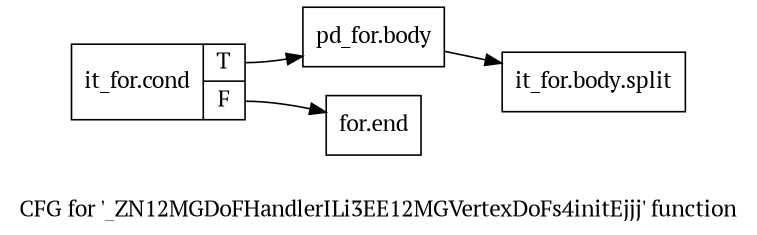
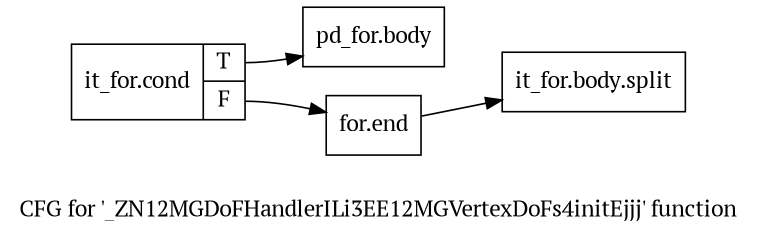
(465, 56) -> (454, 110)
